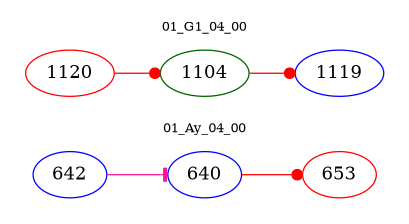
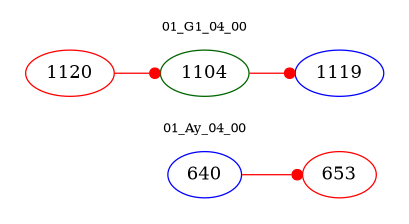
(70, 175) -> none
